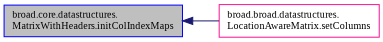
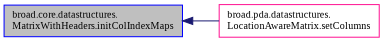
(299, 21) -> (299, 21)
